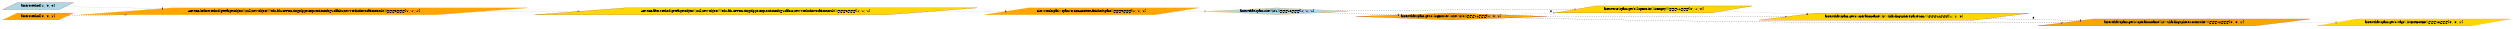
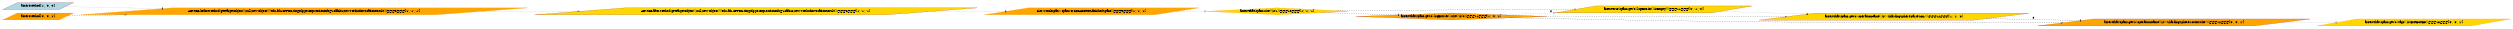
(1277, 11) -> (1277, 11)
